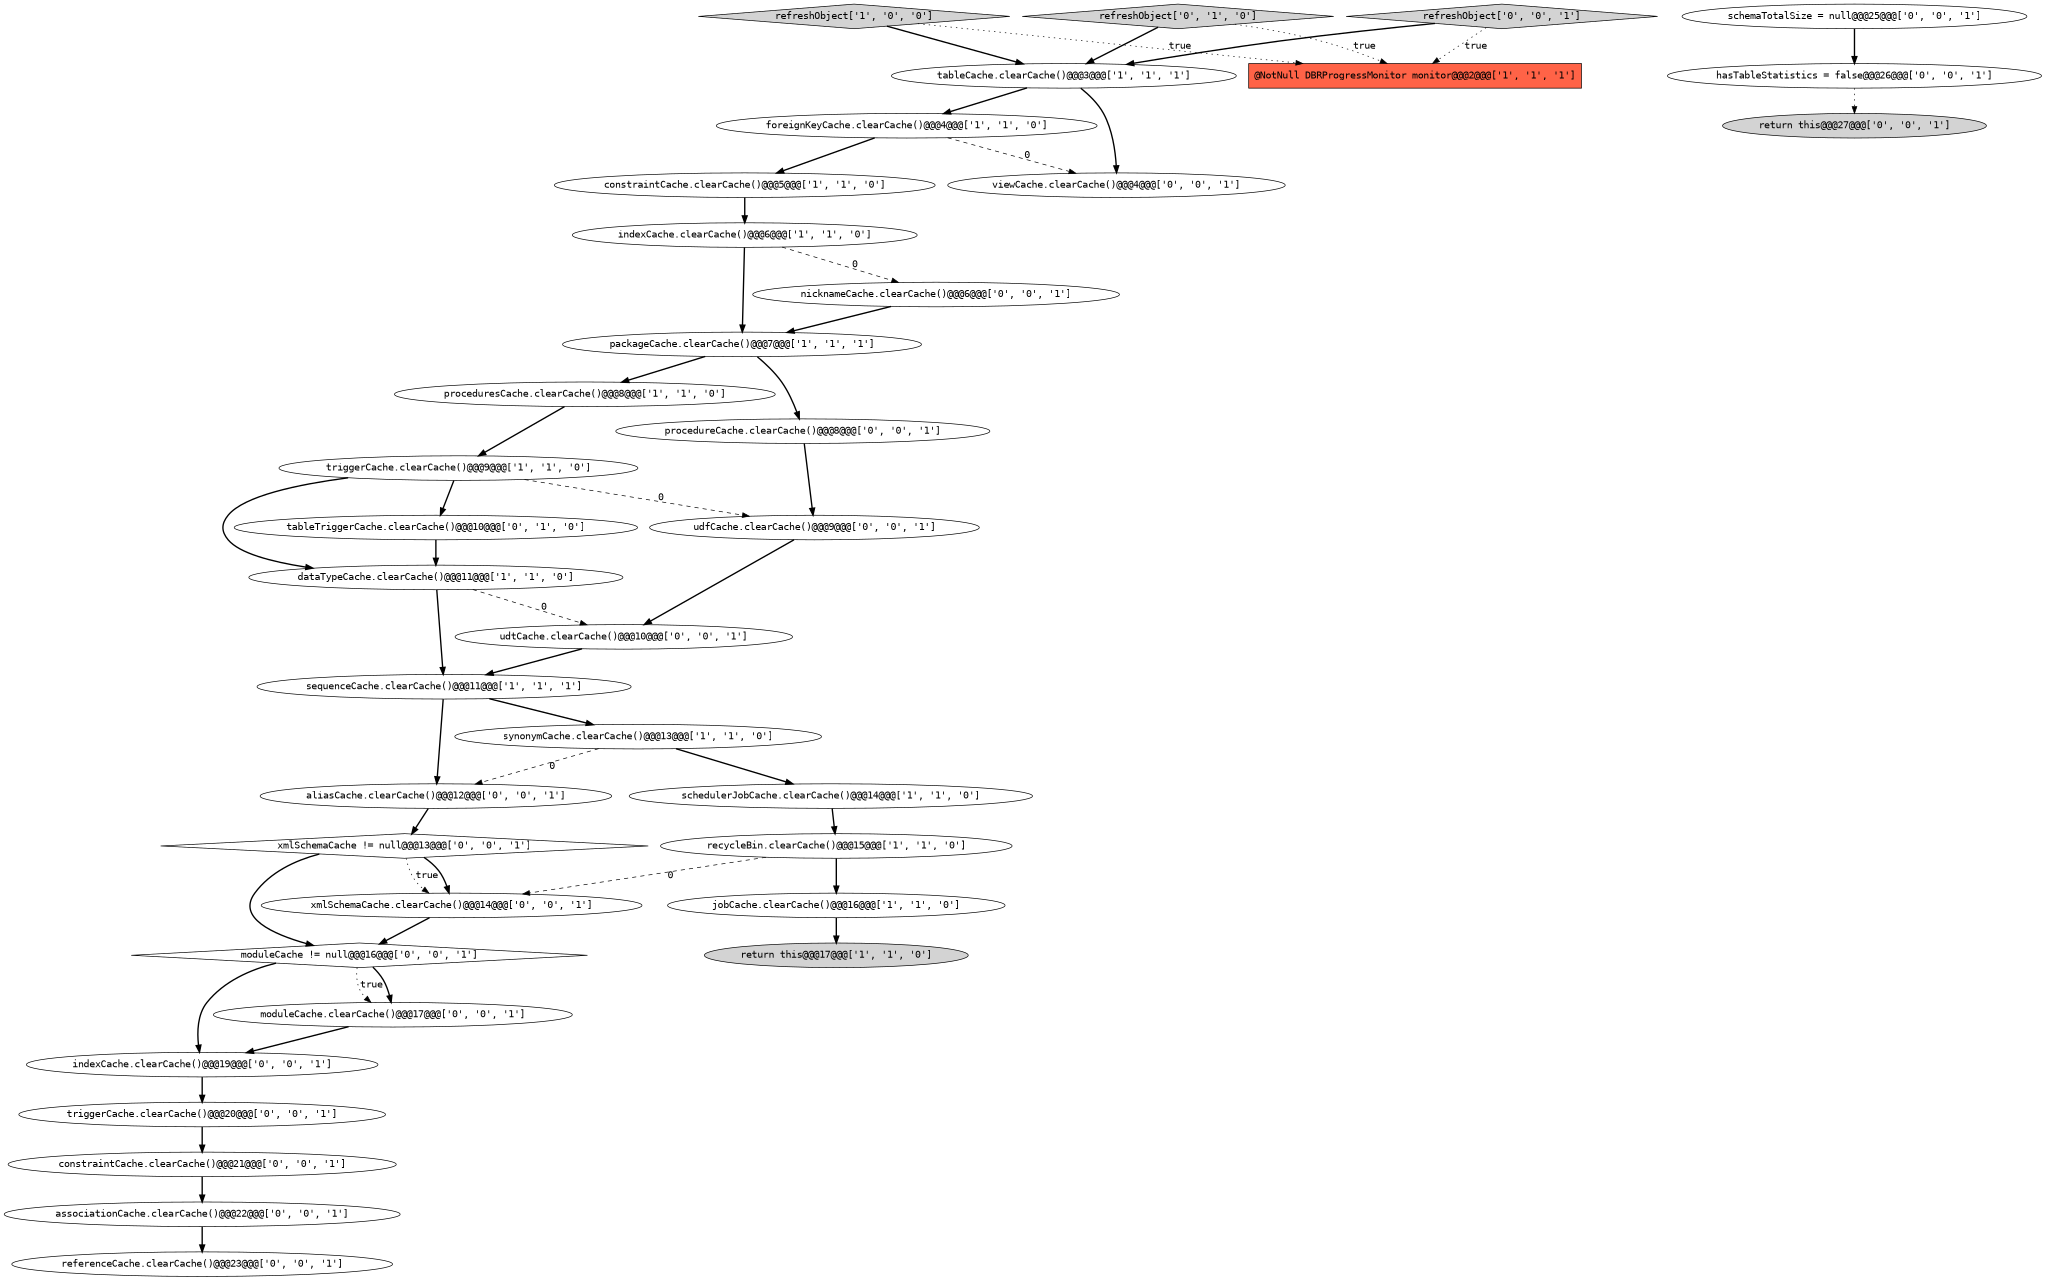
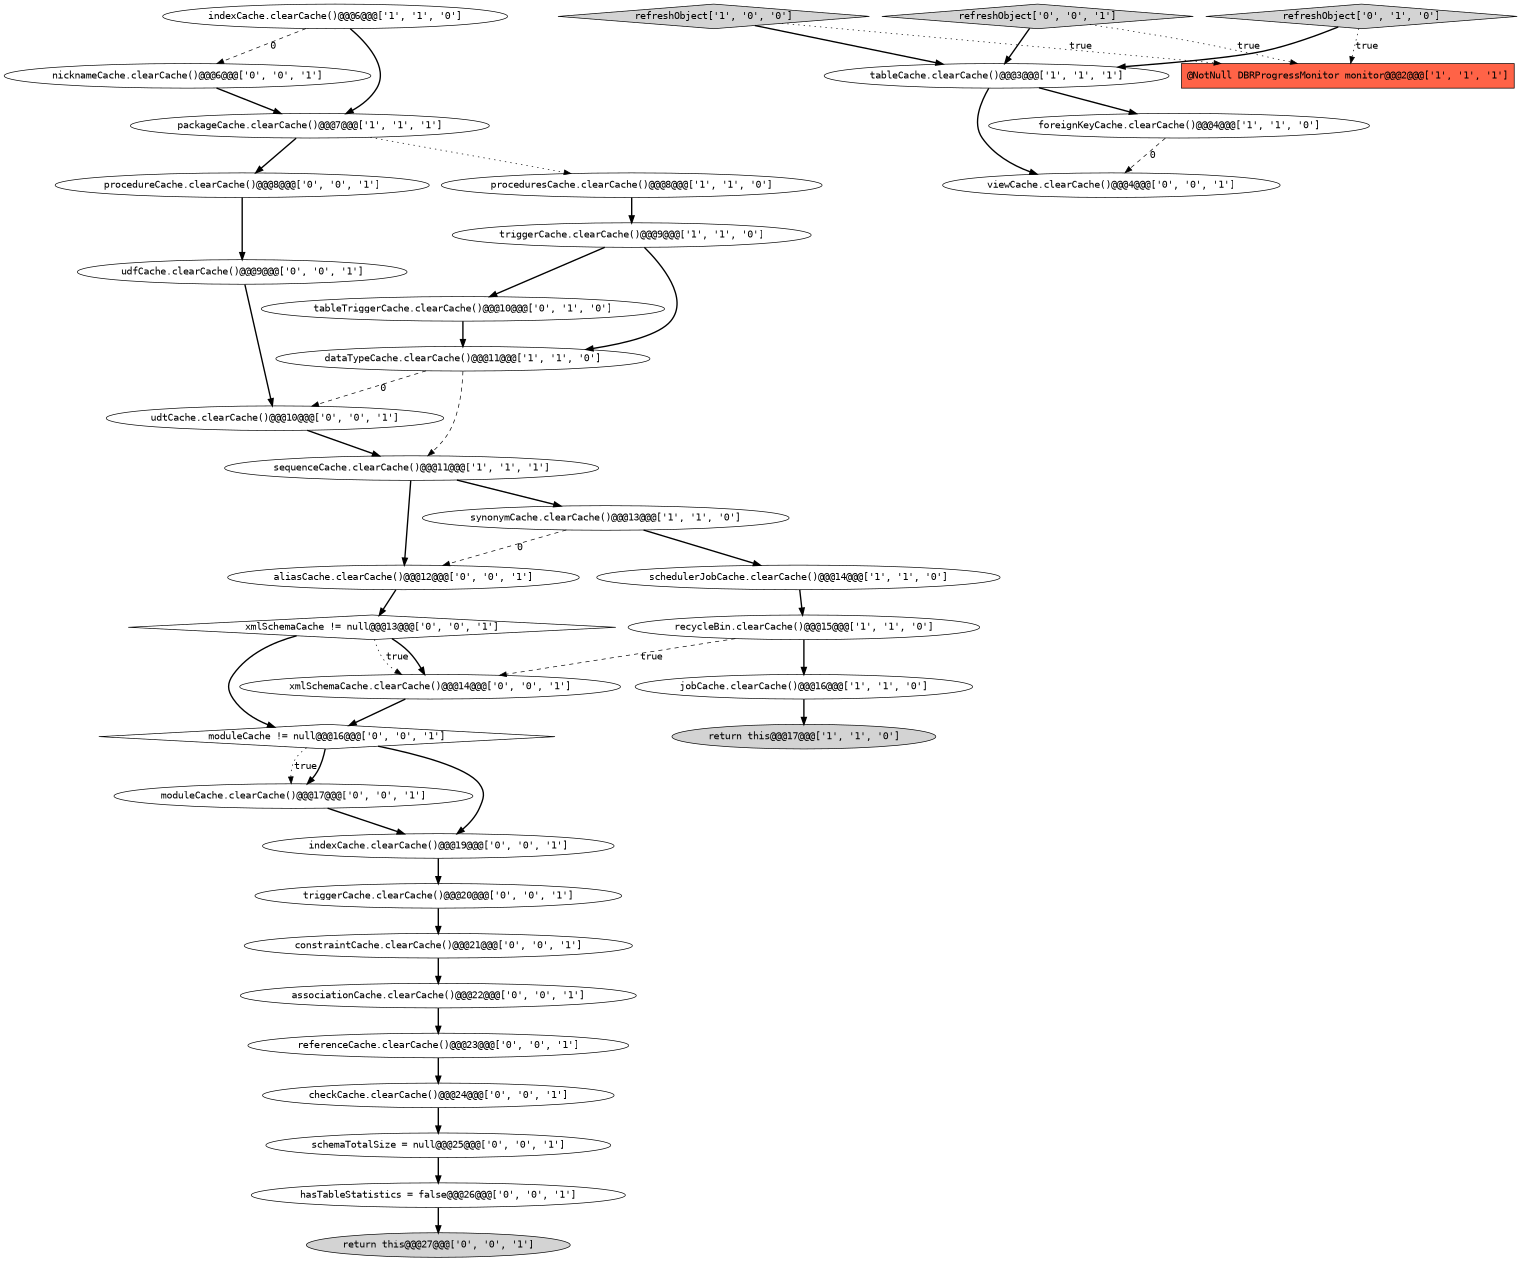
(1854, 97) -> (438, 1217)
(745, 185) -> none
(667, 368) -> (467, 155)
(633, 497) -> none
(440, 629) -> (456, 415)
(671, 876) -> (652, 657)
none -> (438, 1095)
